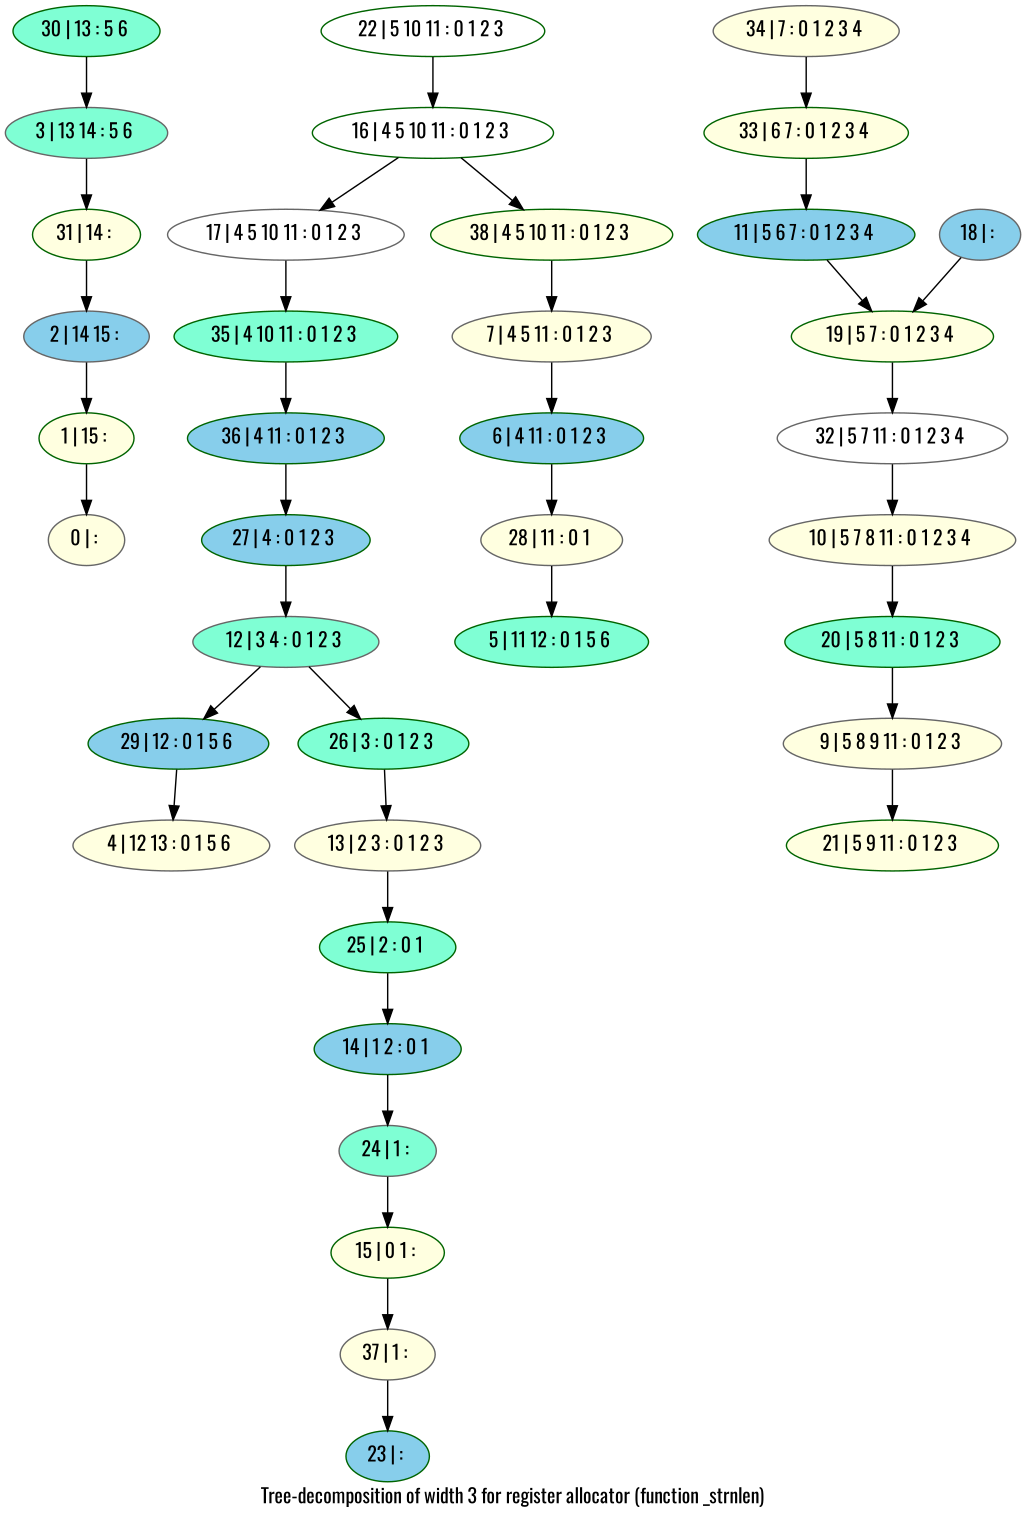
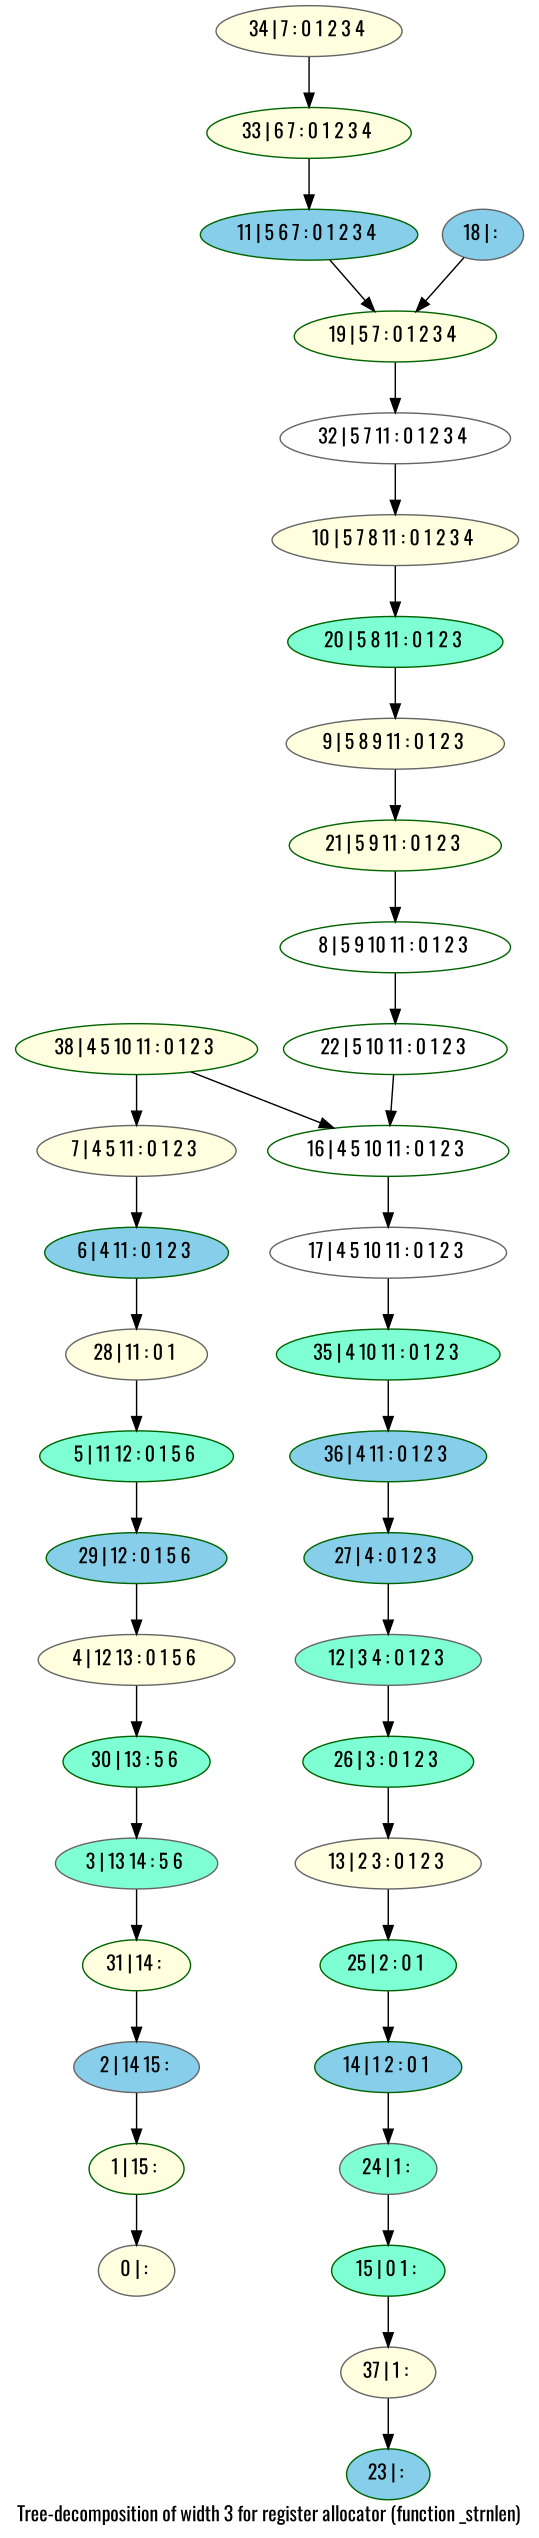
(487, 179) -> (256, 1097)
(237, 688) -> (137, 1500)
none -> (395, 947)
(388, 1253) -> (388, 2271)
none -> (137, 1704)
